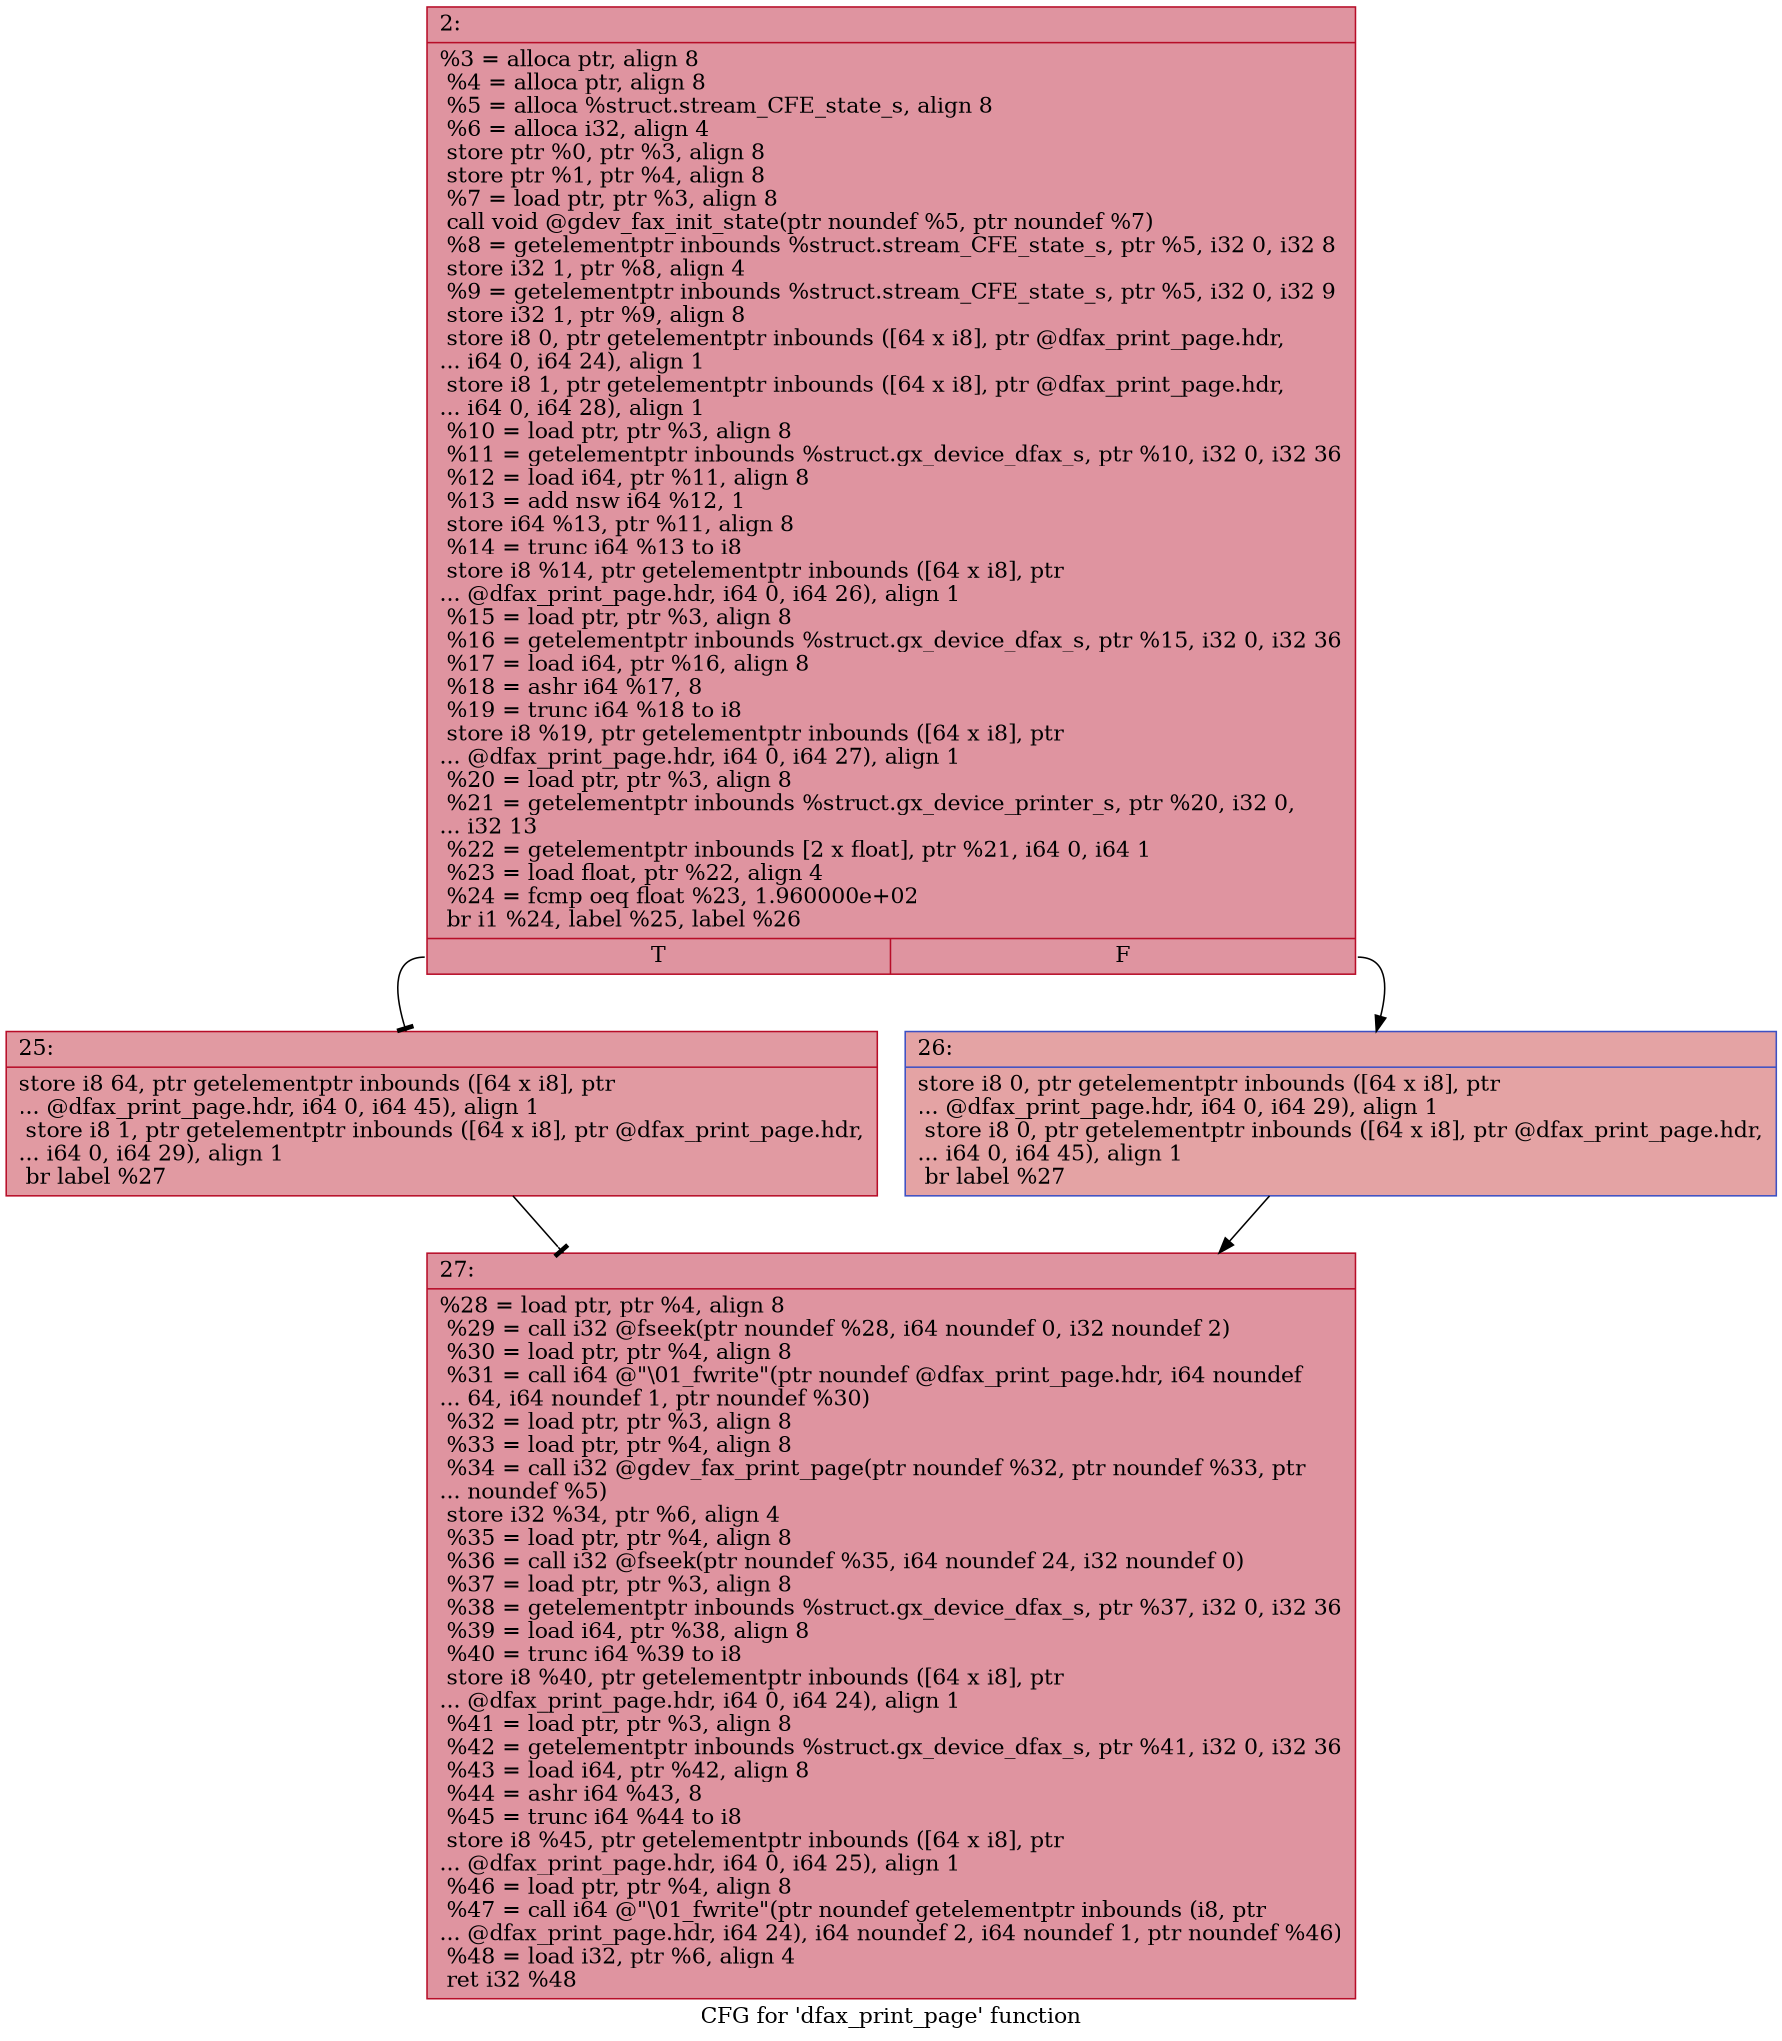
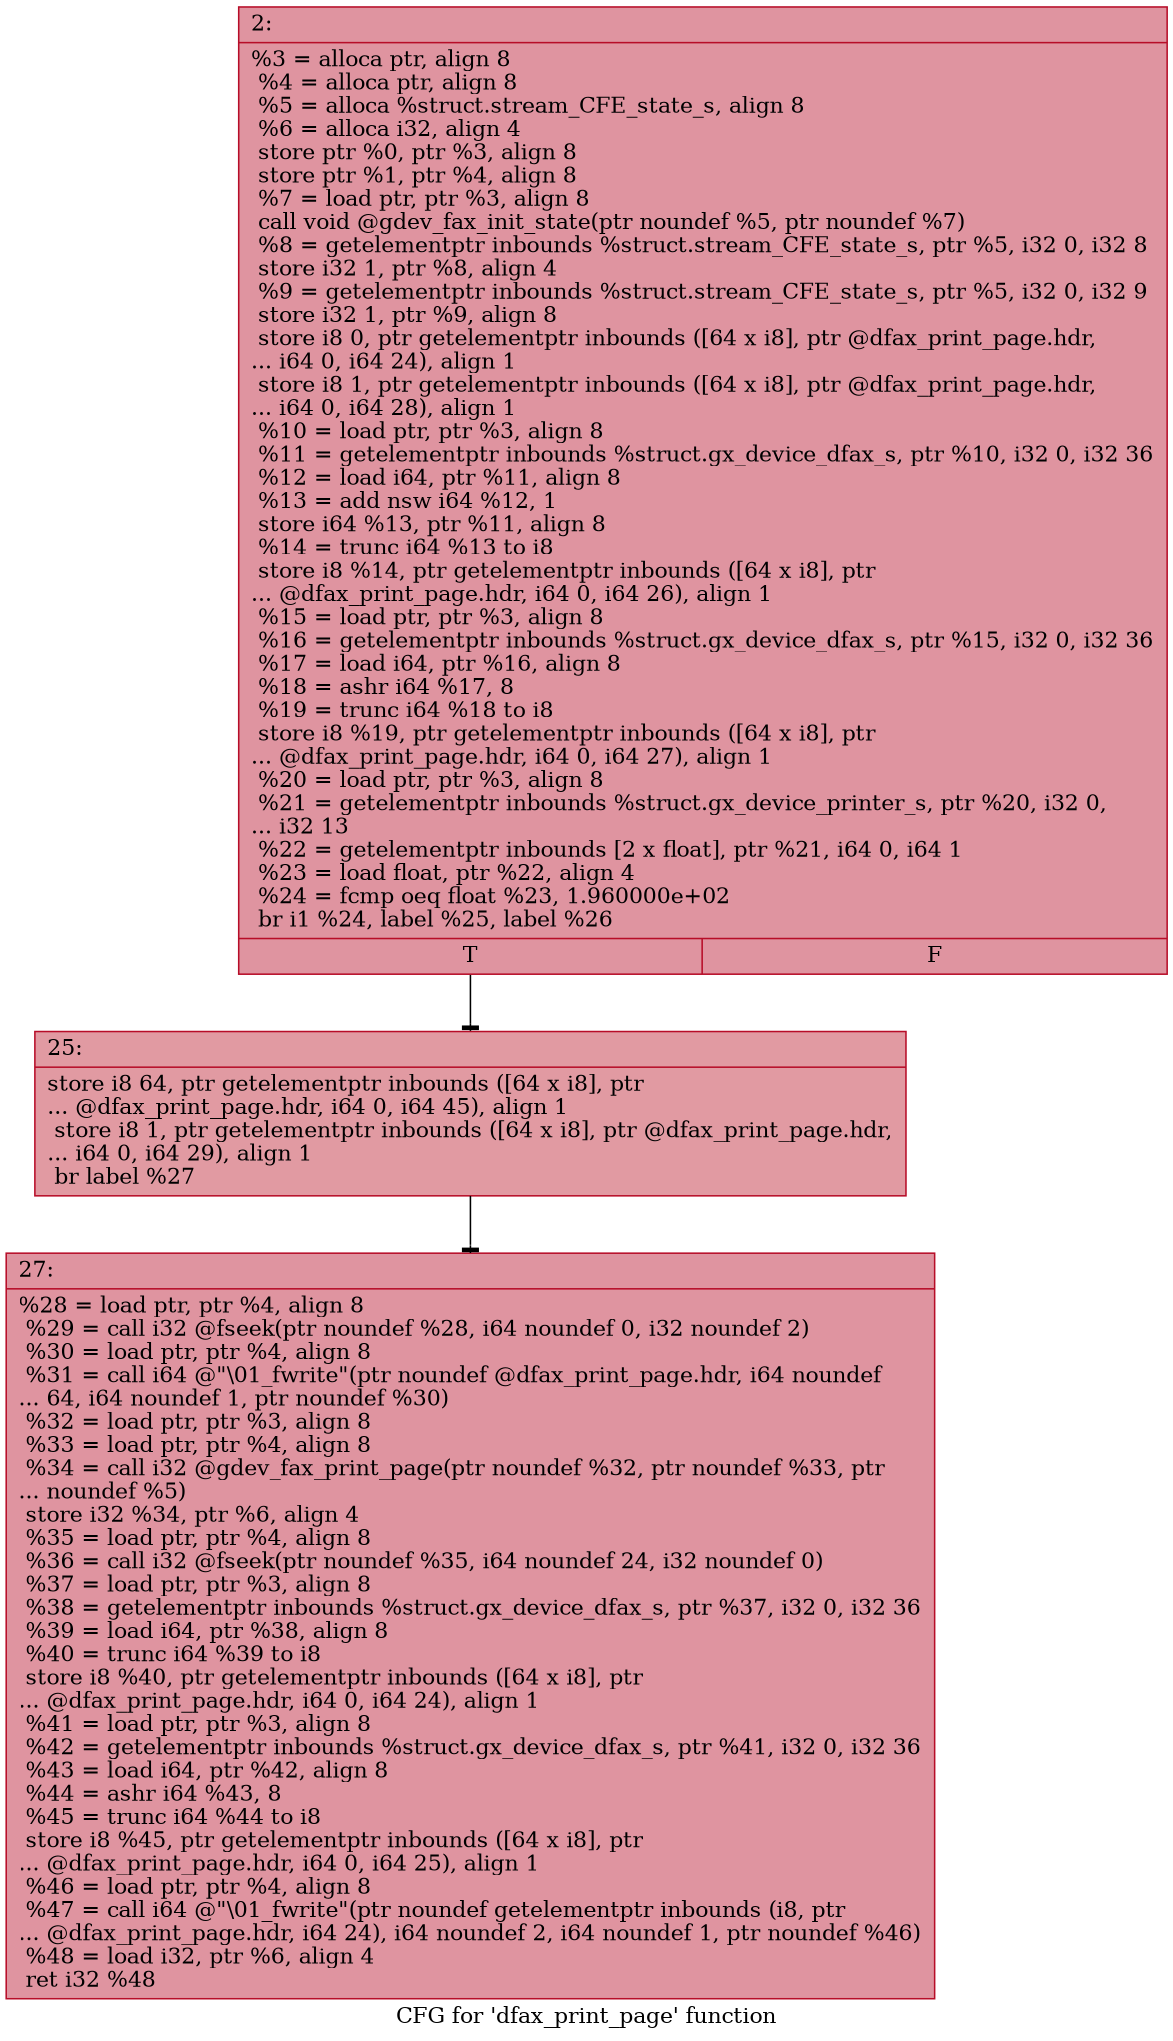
(1341, 1114) -> none
